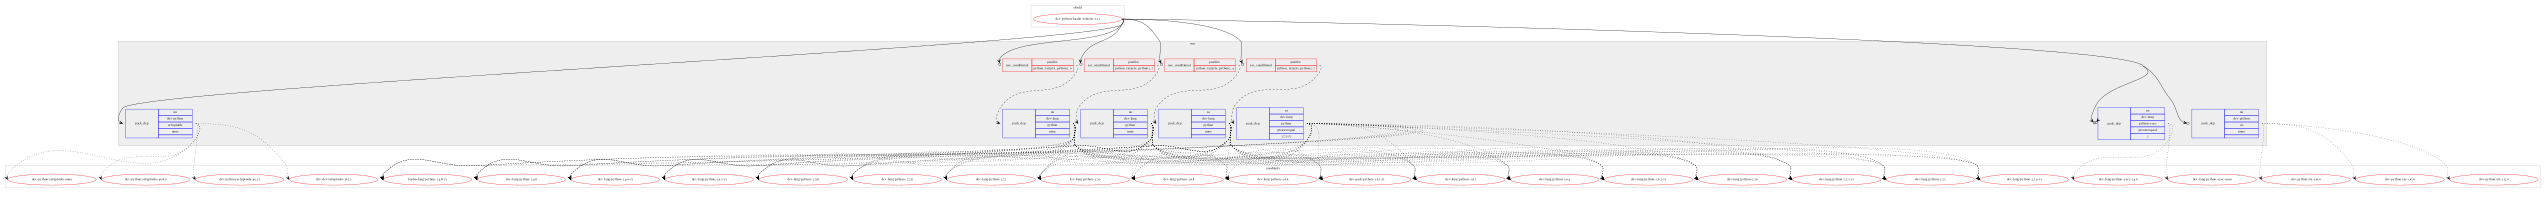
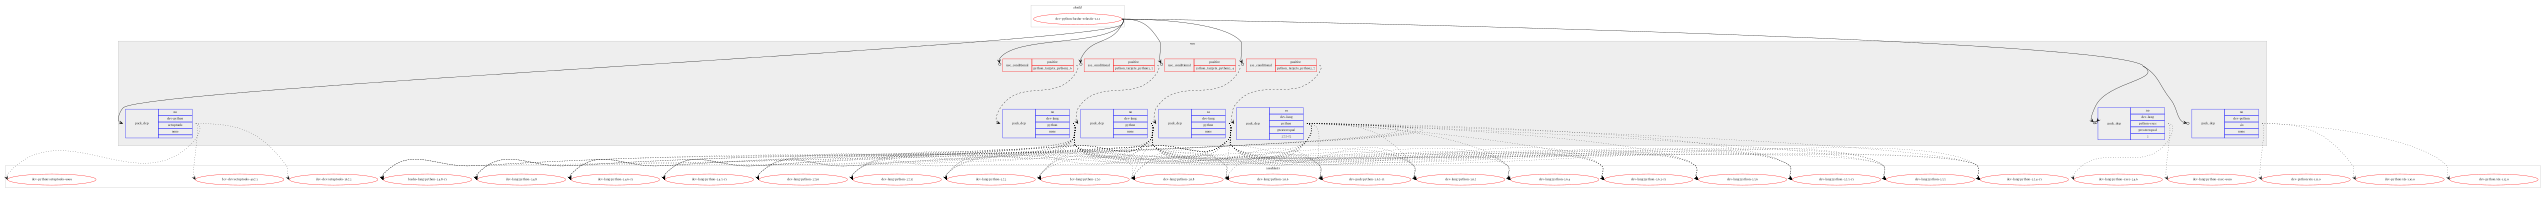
(146, 180) -> none
(240, 180) -> (240, 180)
(2306, 180) -> (2306, 180)
